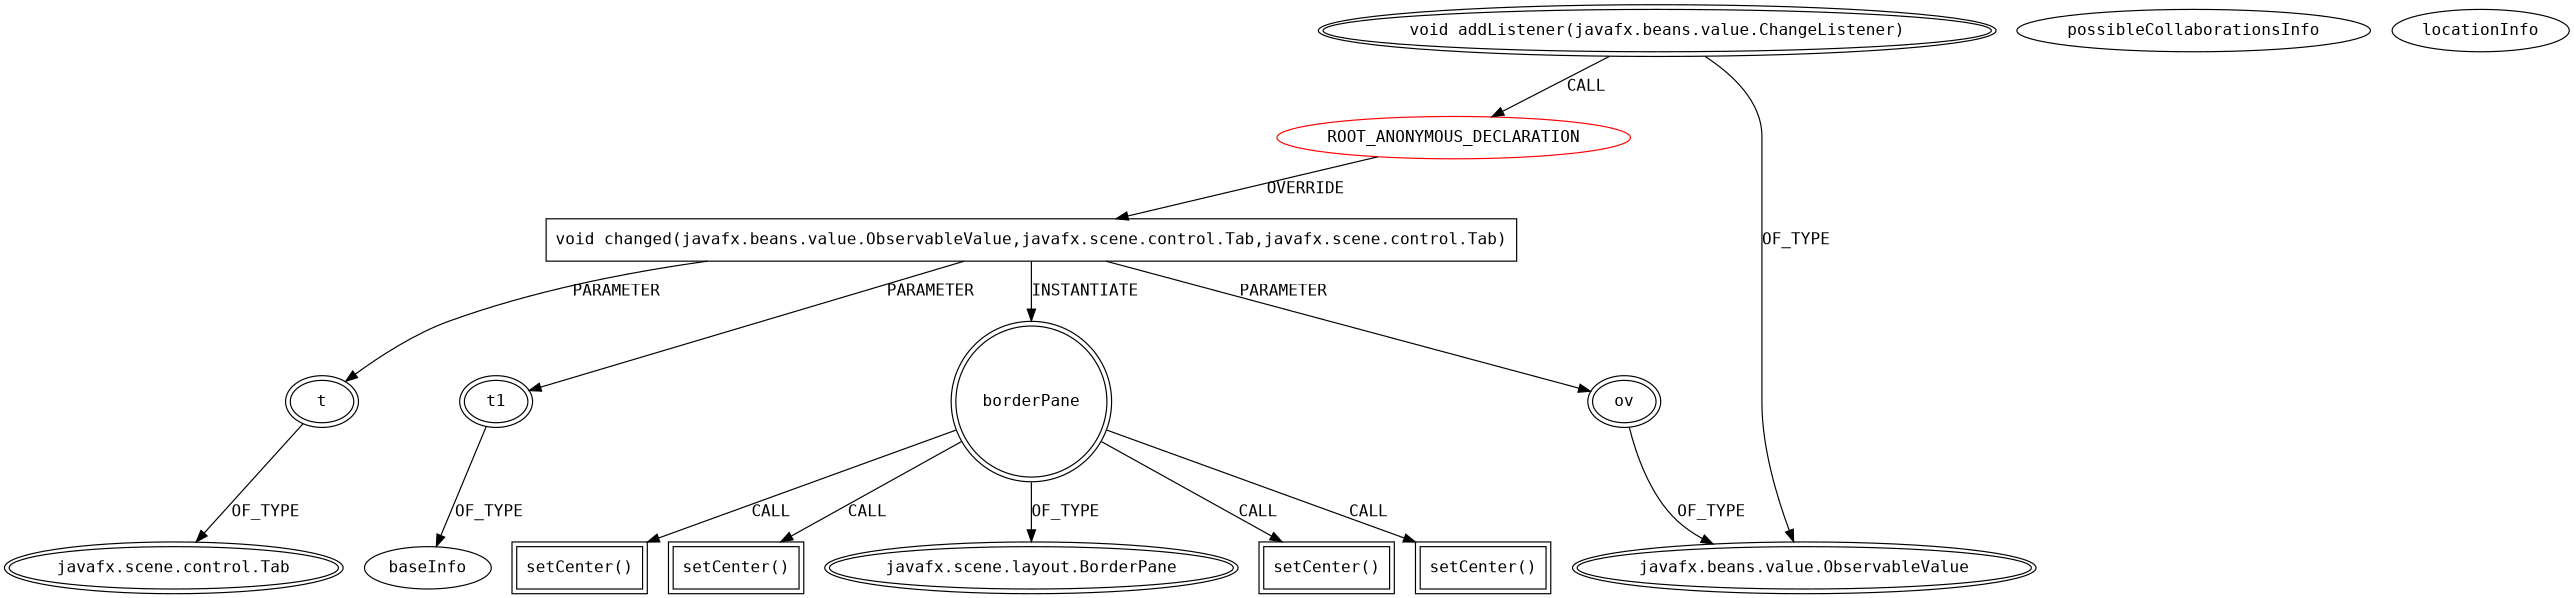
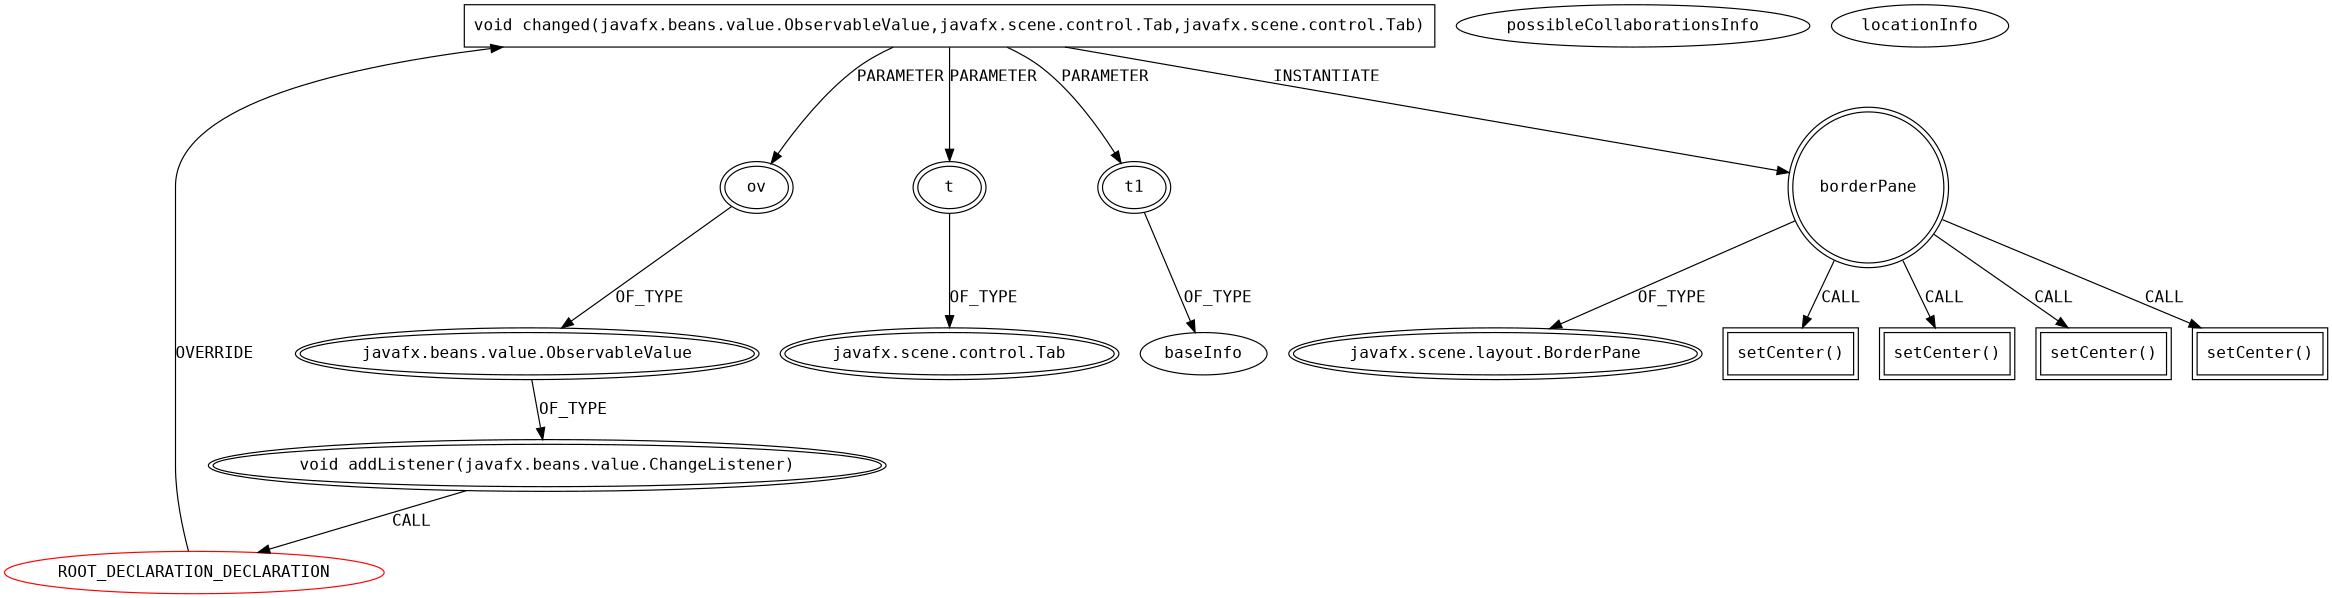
(1454, 138) -> (194, 573)
(1762, 284) -> (536, 404)
